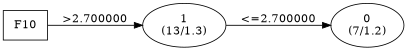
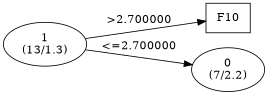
(91, 25) -> (142, 30)
(367, 25) -> (228, 70)
